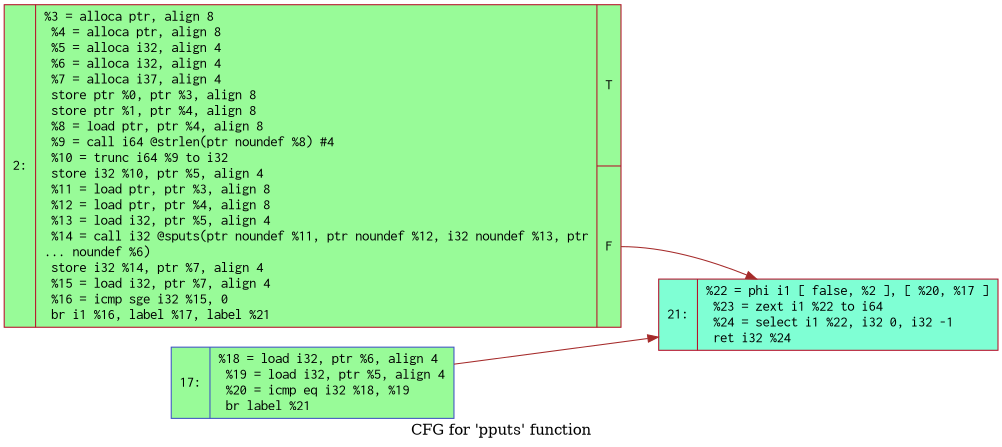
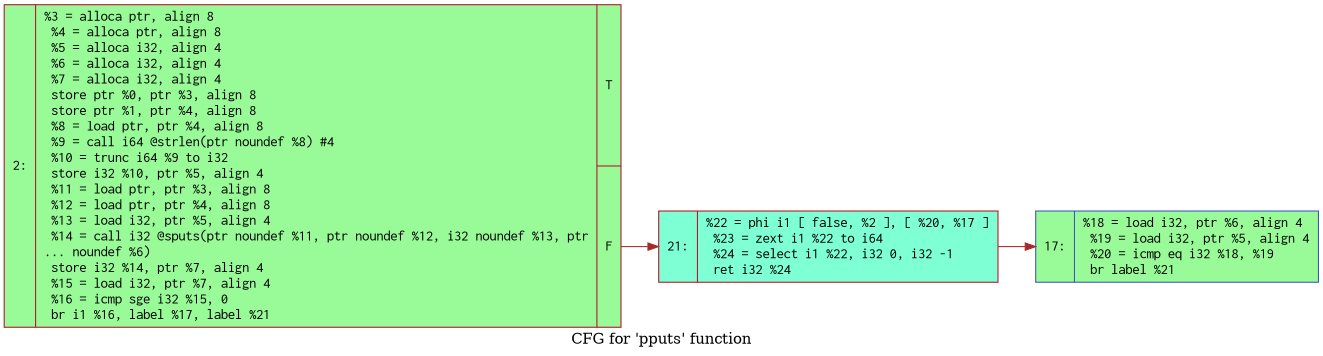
(132, 79) -> (132, 79)
(551, 351) -> (1012, 247)
